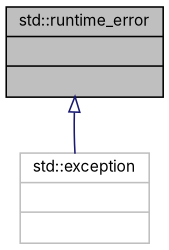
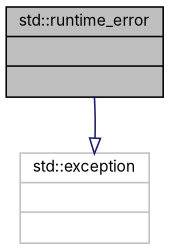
(74, 133) -> (95, 117)
